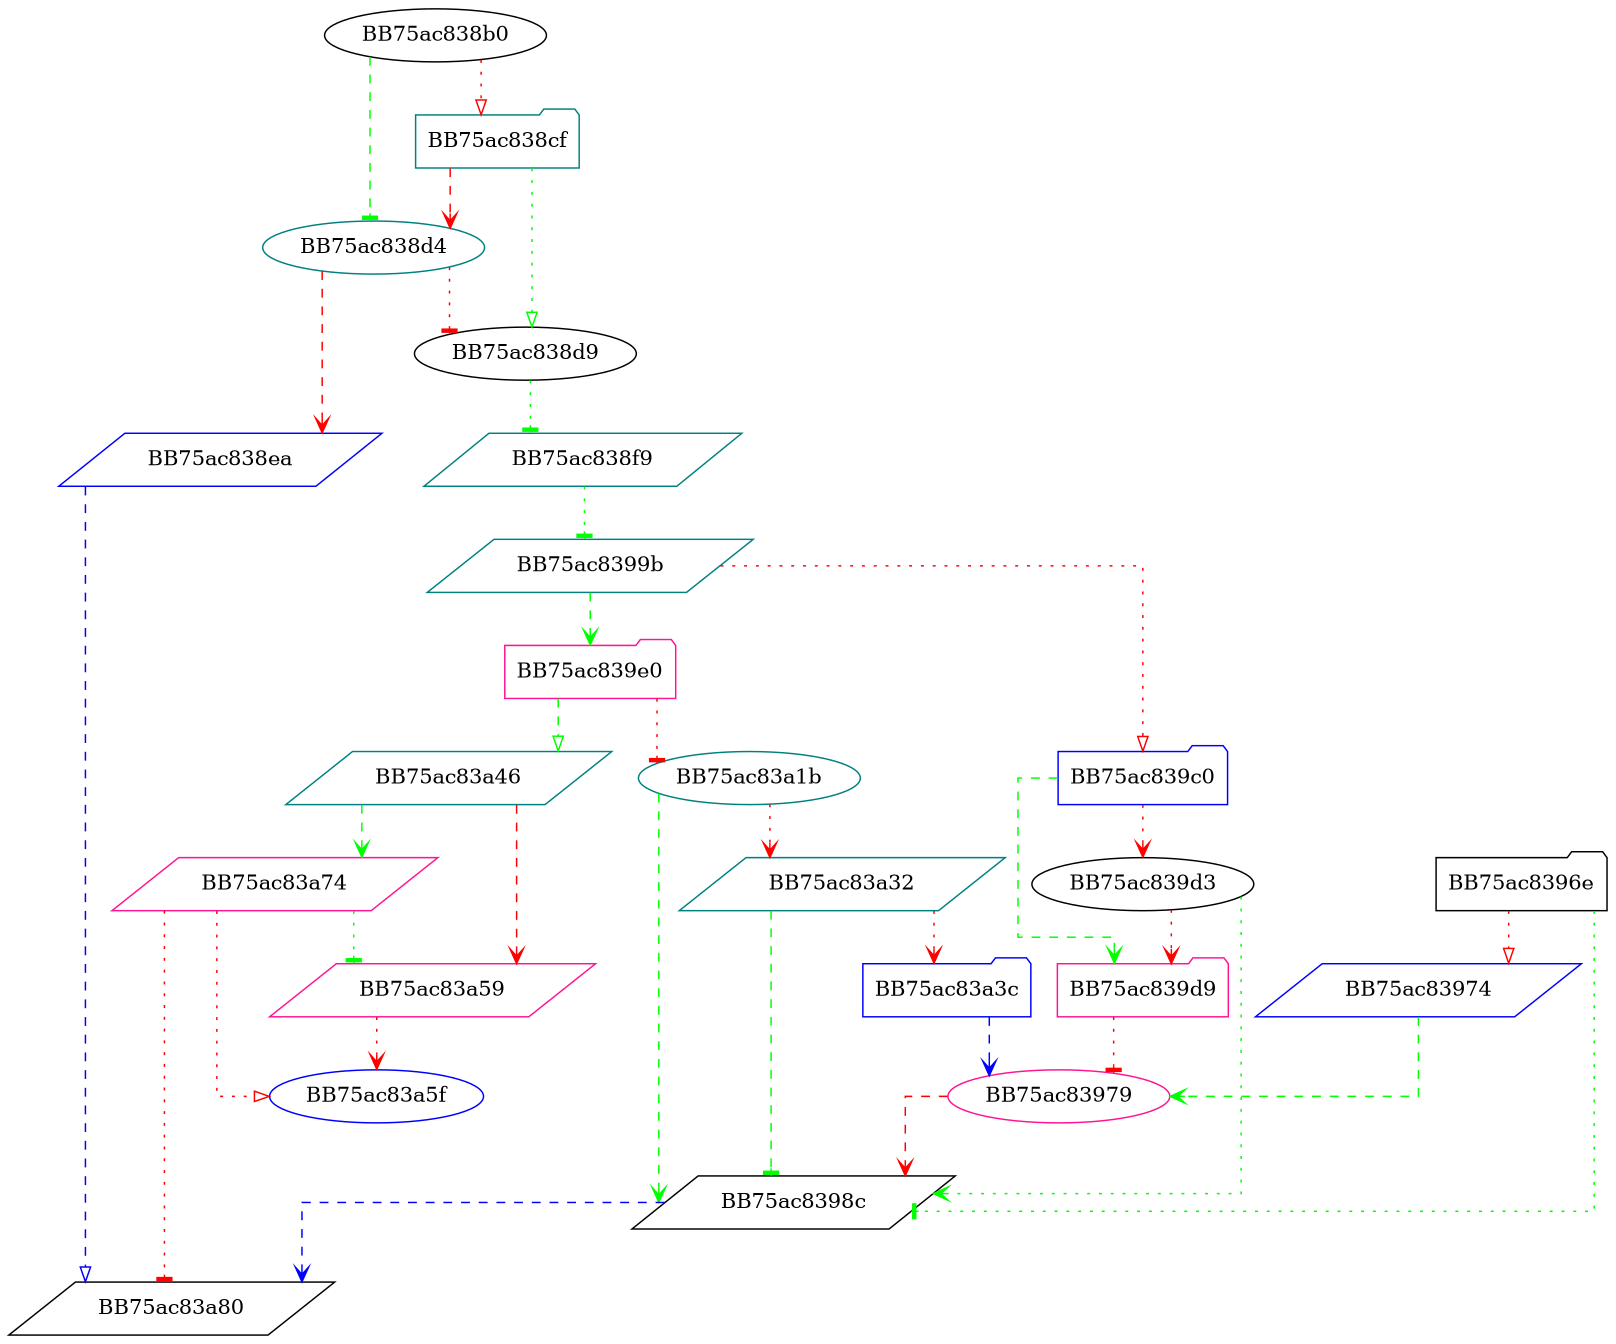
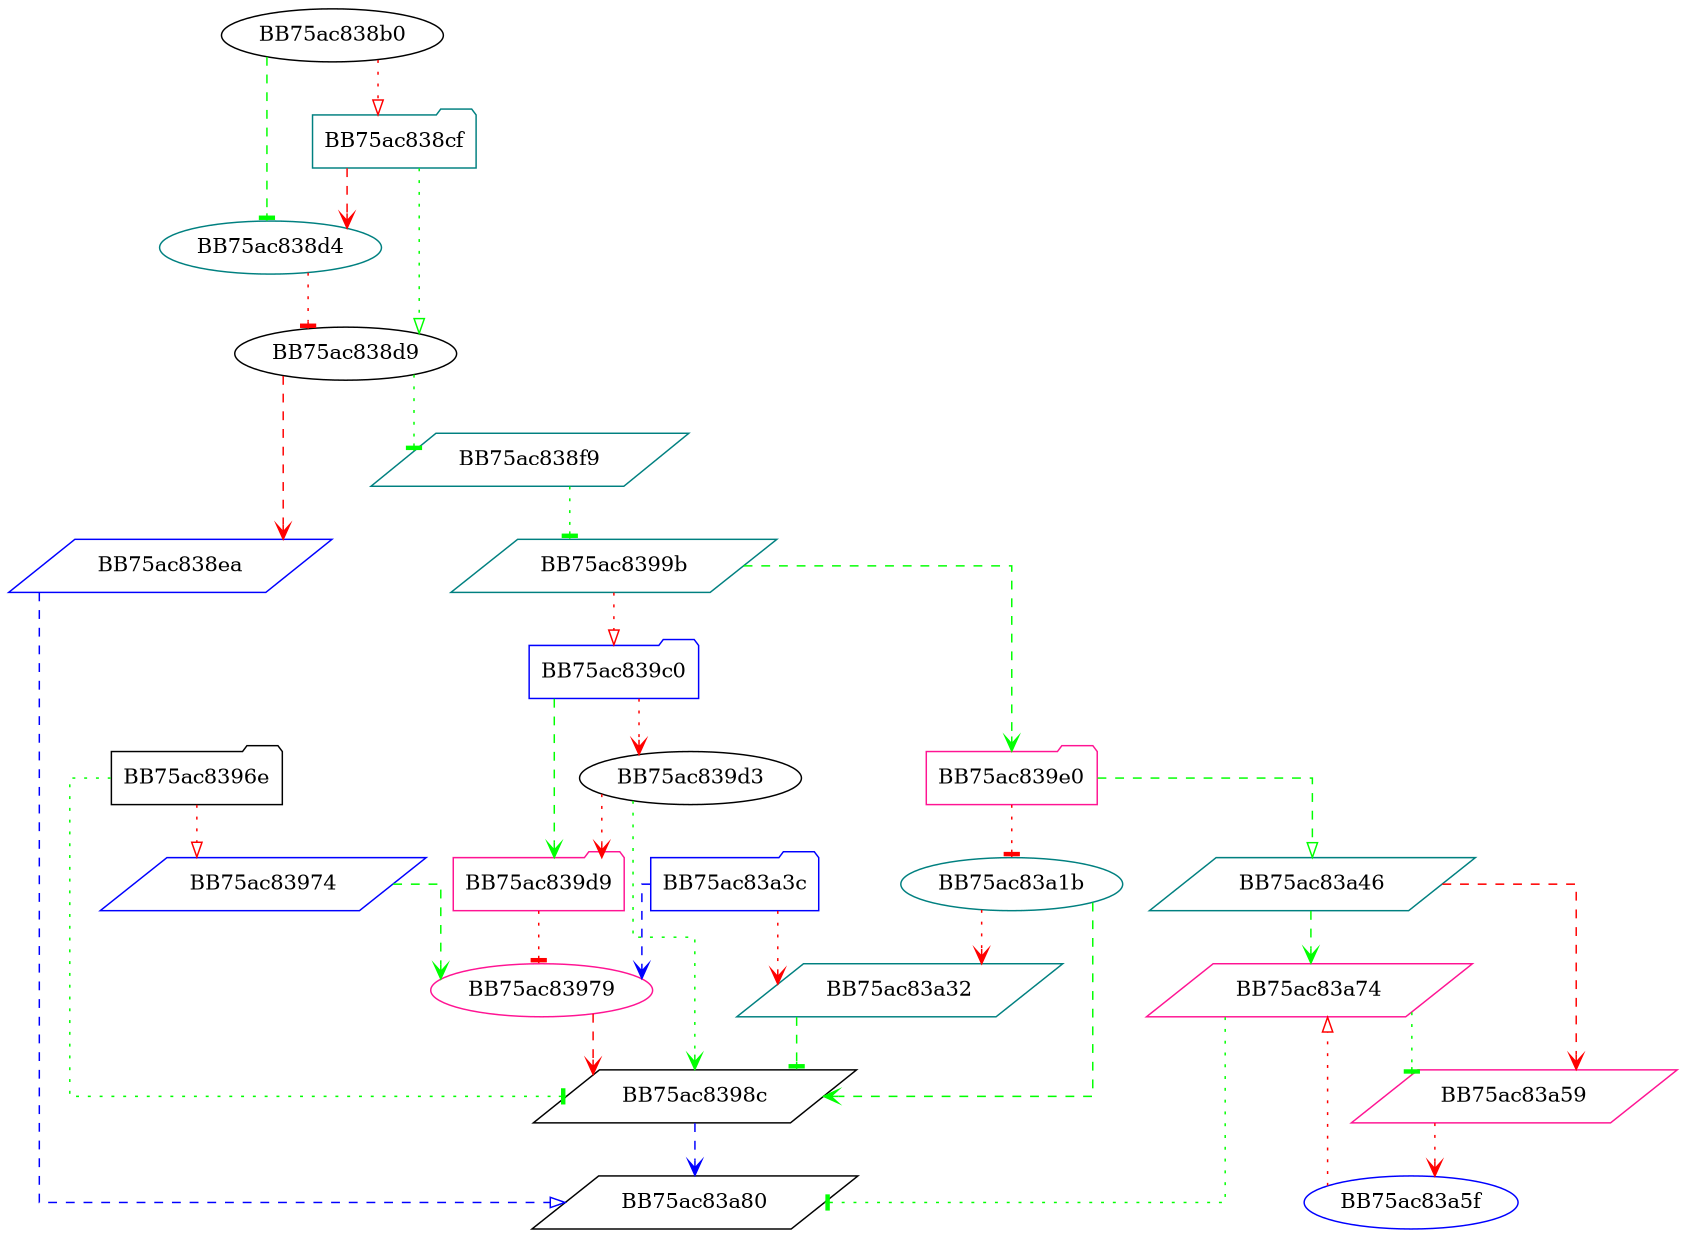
(322, 345) -> (283, 450)
(934, 930) -> (778, 940)
(217, 1022) -> (1328, 1109)
(164, 1093) -> (1121, 1202)
